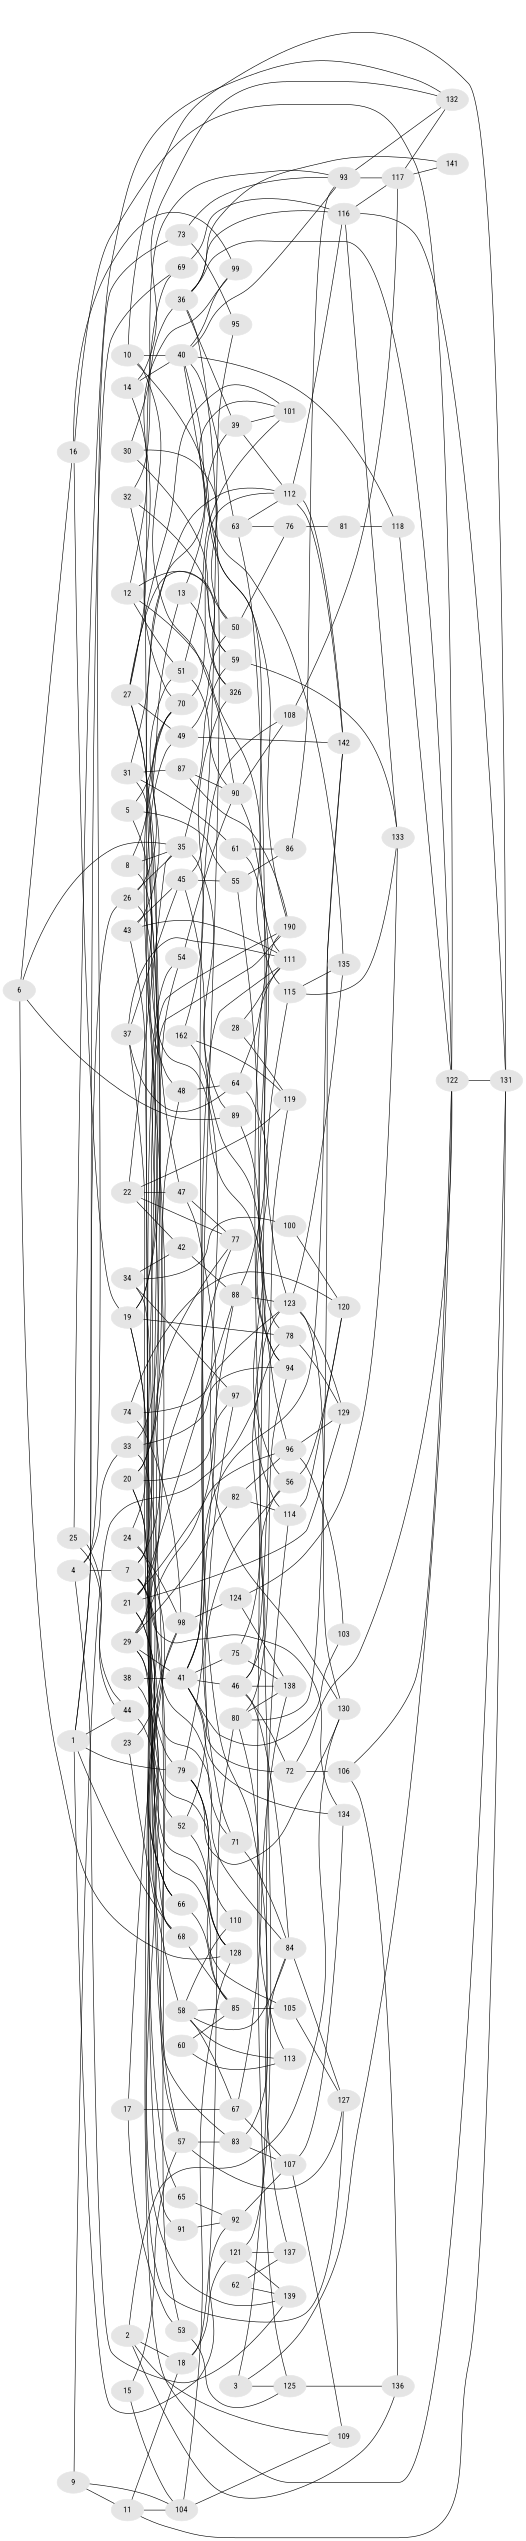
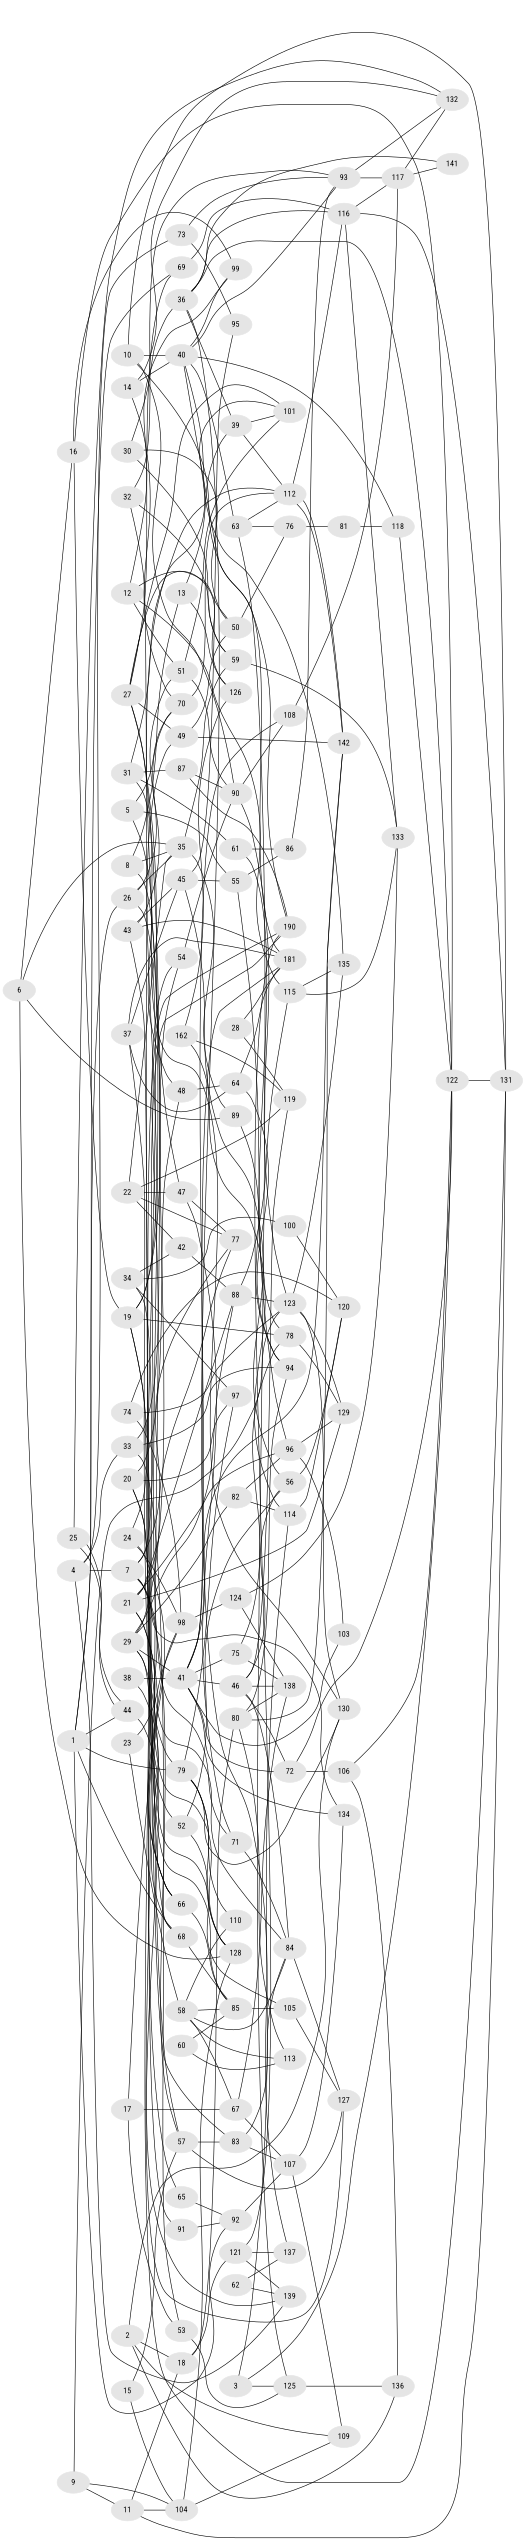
(236, 693) -> (236, 693)
(290, 960) -> (290, 960)
(155, 1092) -> none
